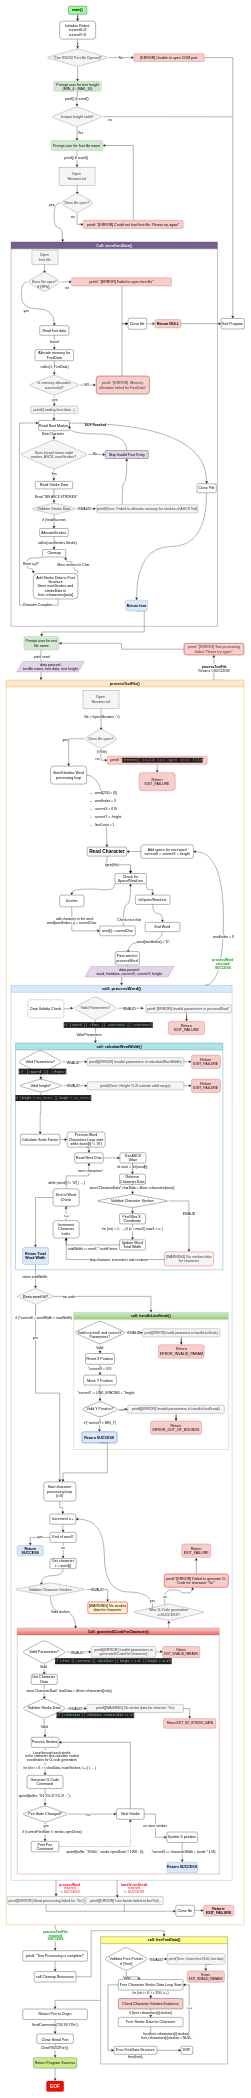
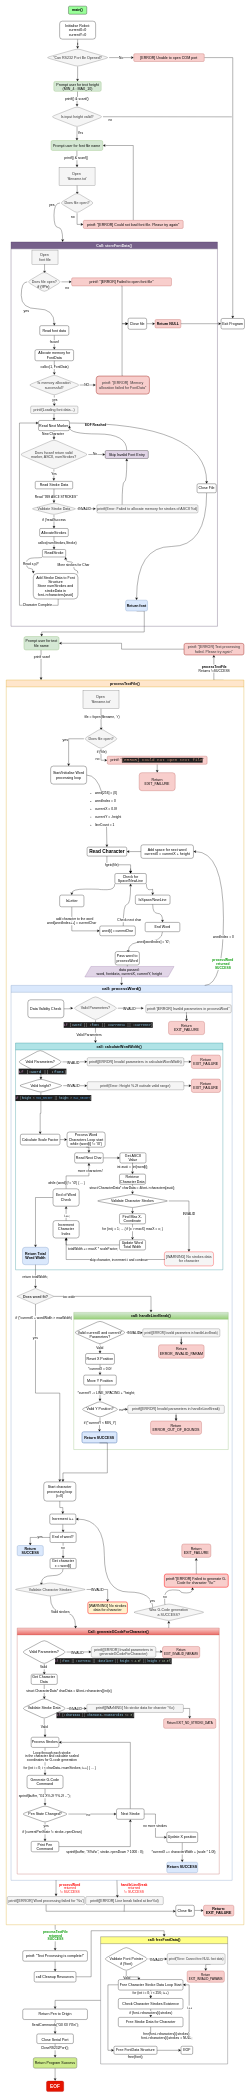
(78, 19) -> none
(54, 553) -> (54, 553)
(50, 667) -> none
(46, 1009) -> (46, 1009)
(107, 1847) -> (107, 1847)
(151, 2004) -> (151, 2004)
